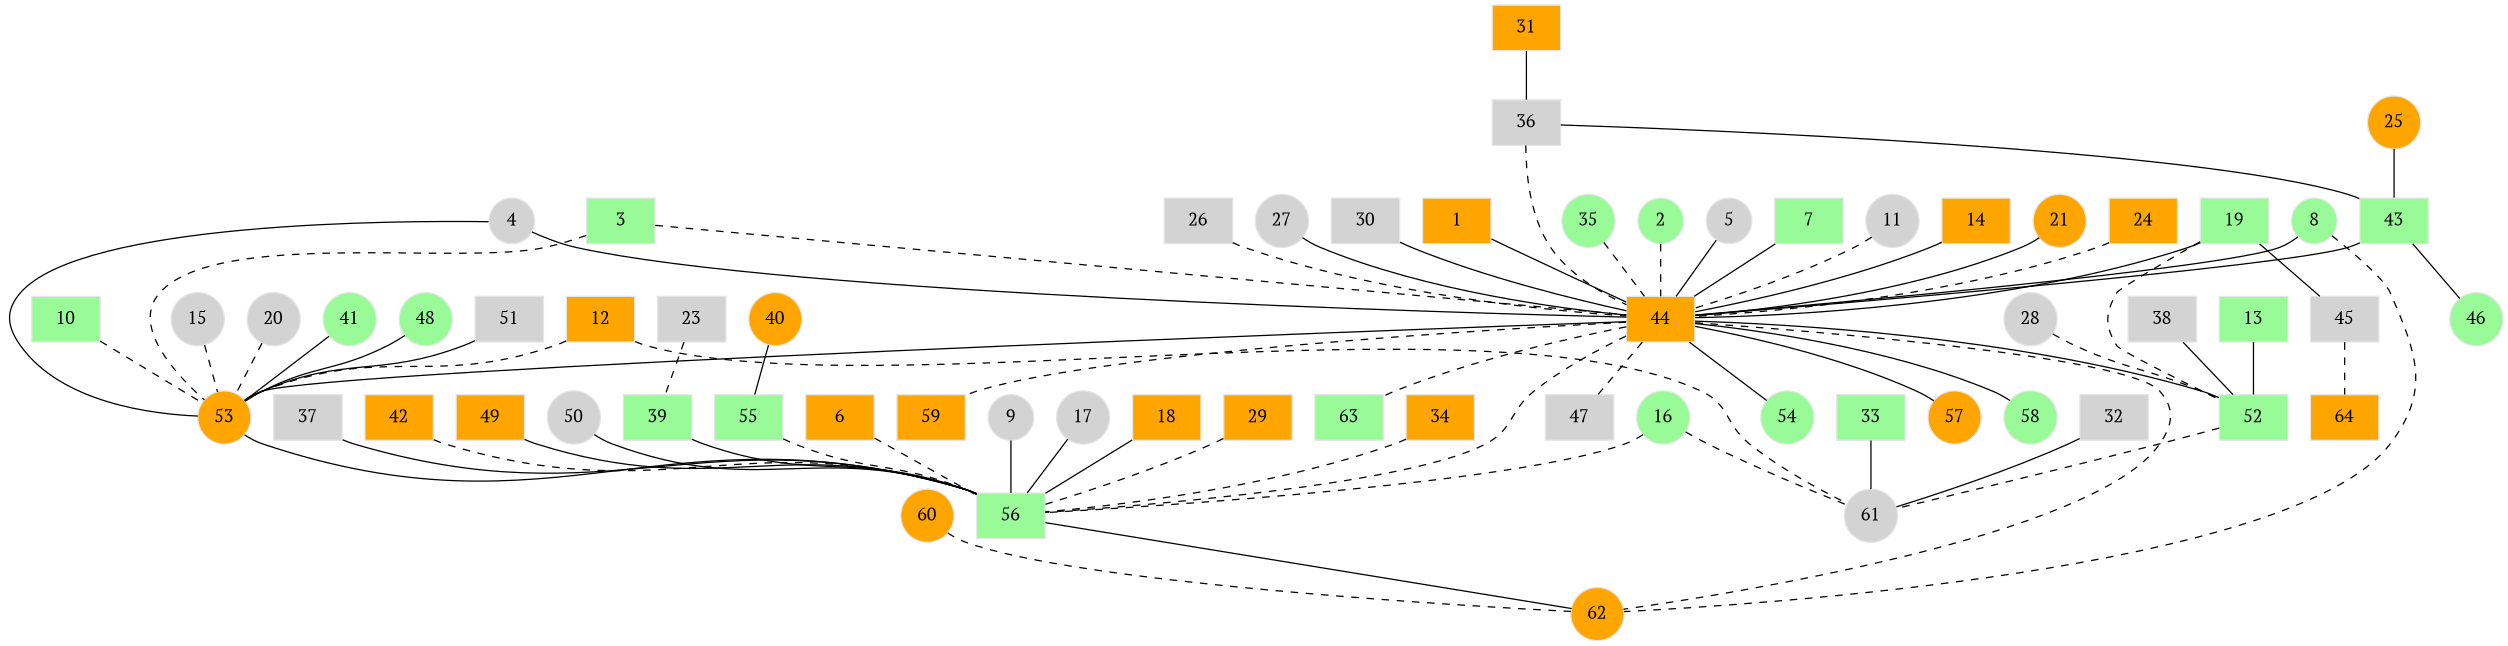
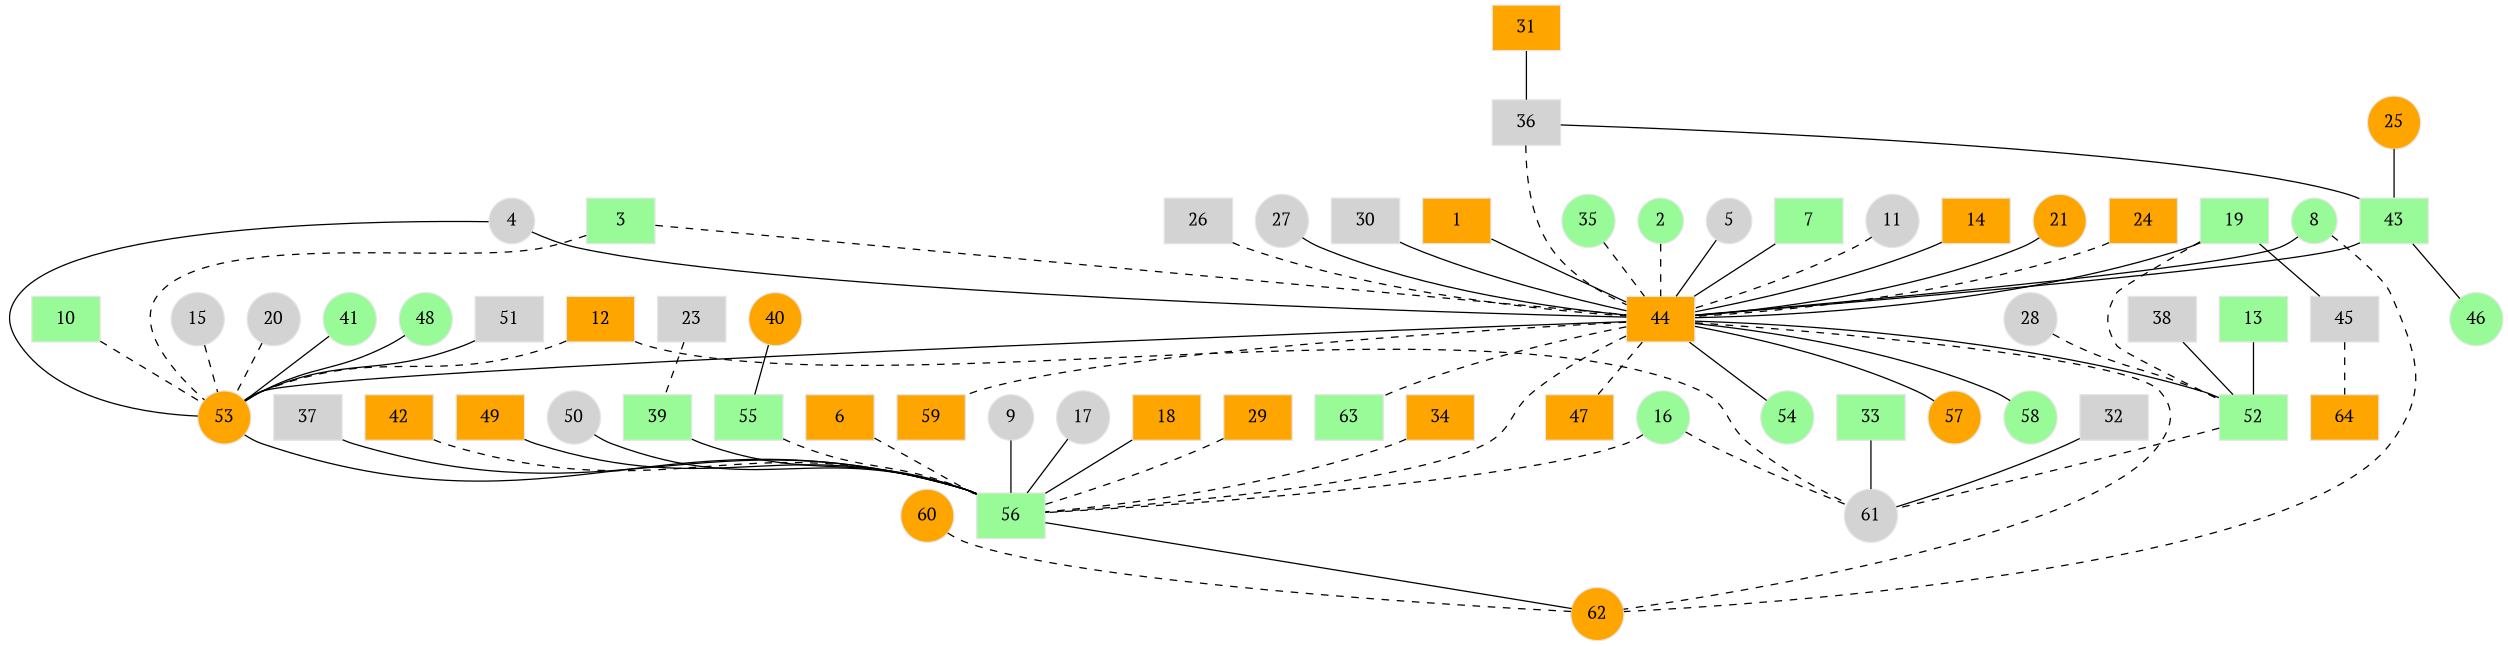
(1580, 417) -> (1580, 417)
